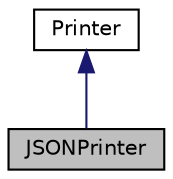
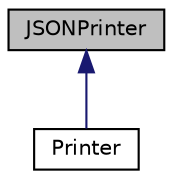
(86, 101) -> (86, 101)
